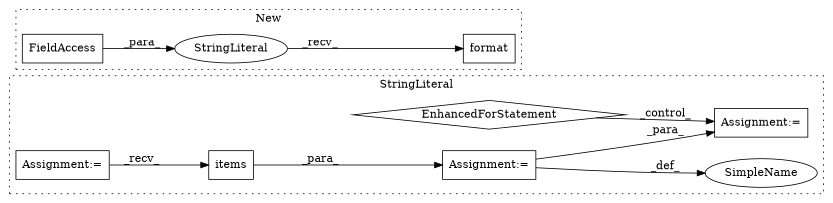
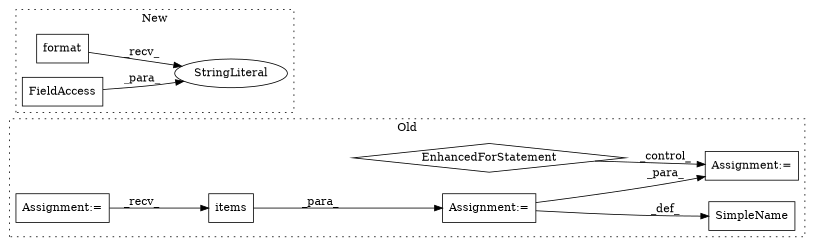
(372, 49) -> (131, 59)
(417, 85) -> (407, 128)
(761, 173) -> (752, 216)
